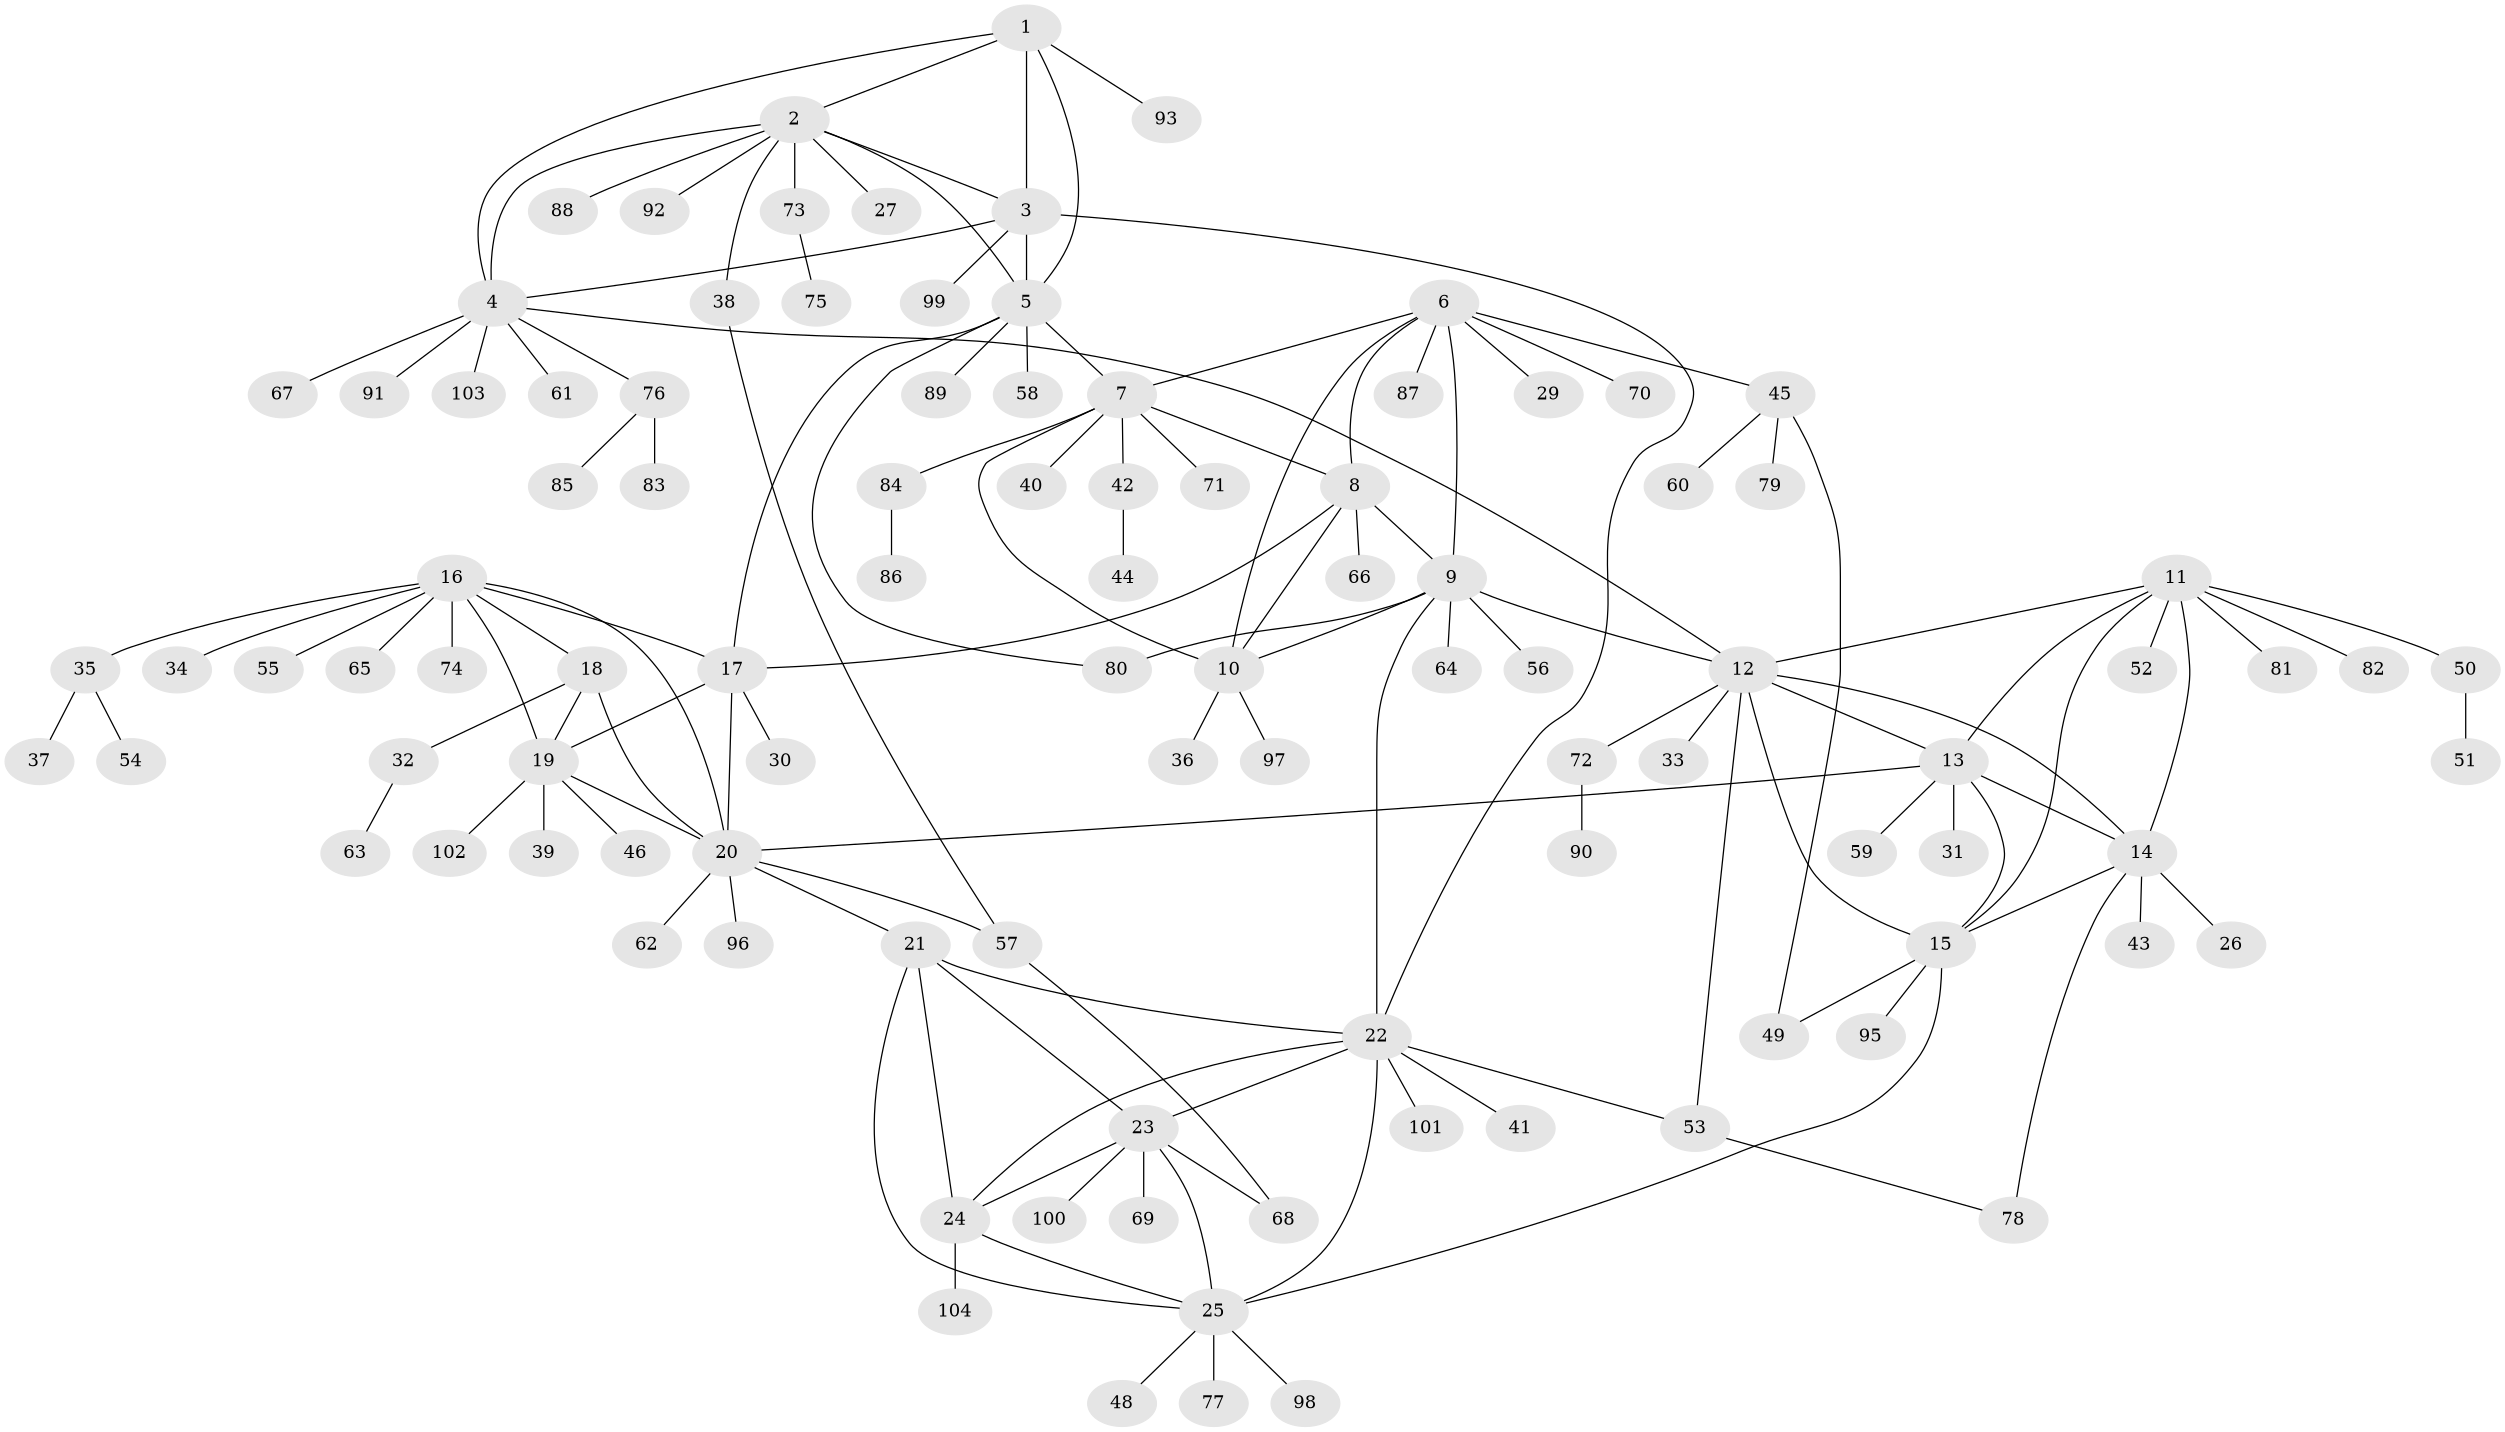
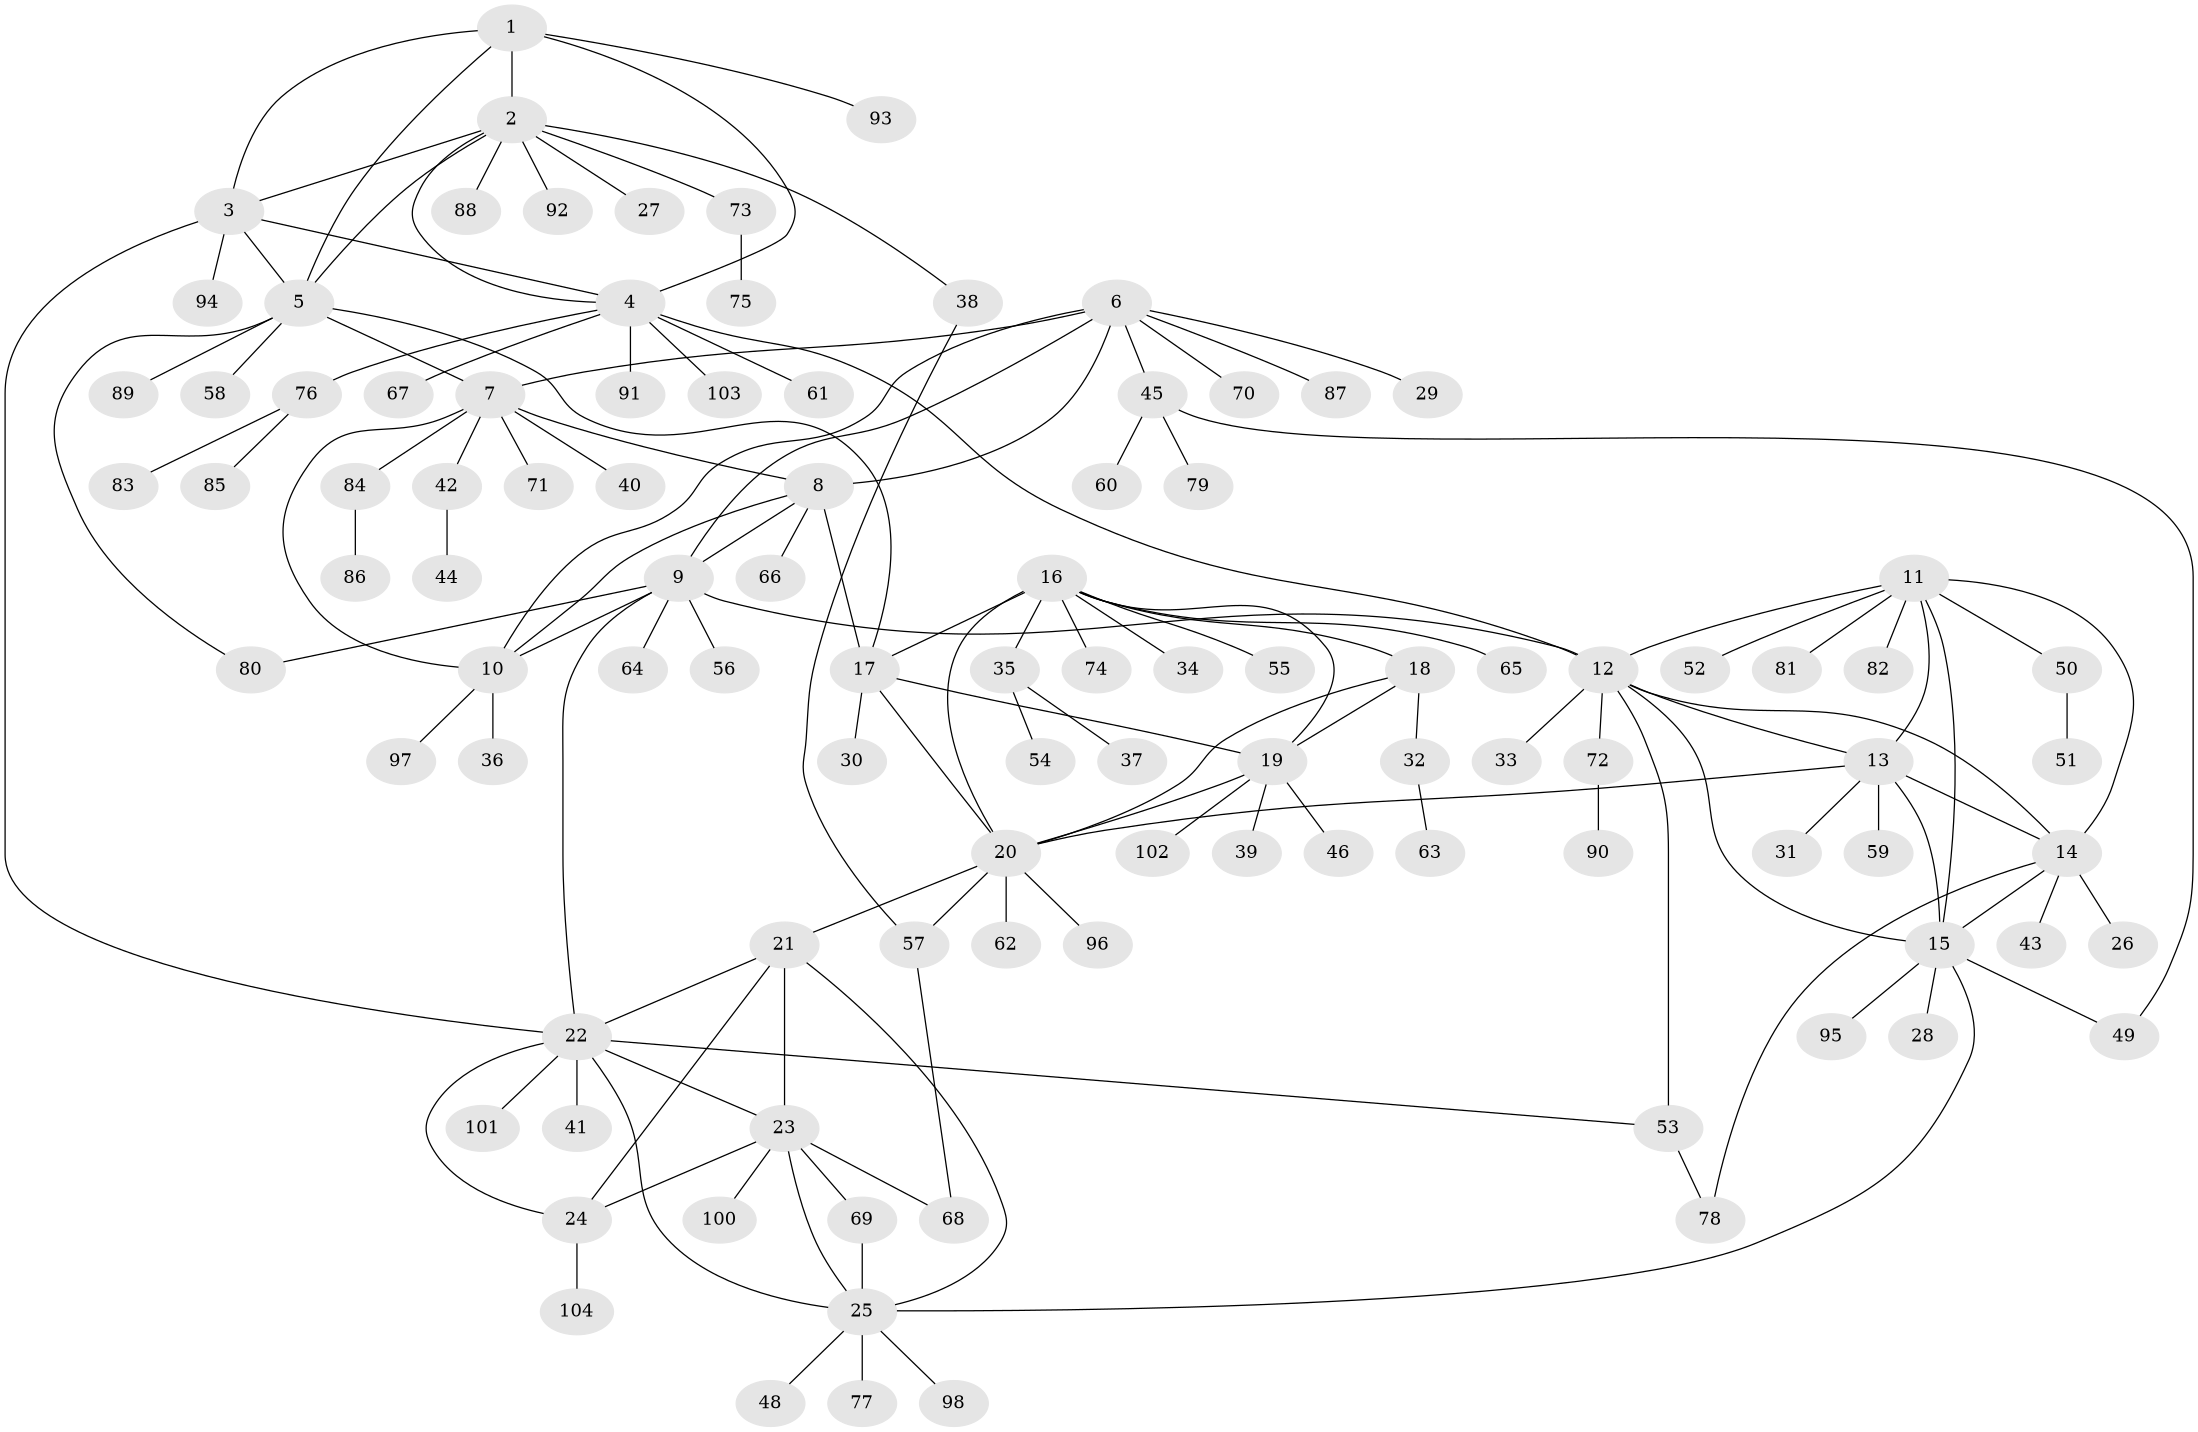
(935, 303) -> (208, 303)
none -> (1923, 1037)
(1081, 1271) -> (862, 1266)
